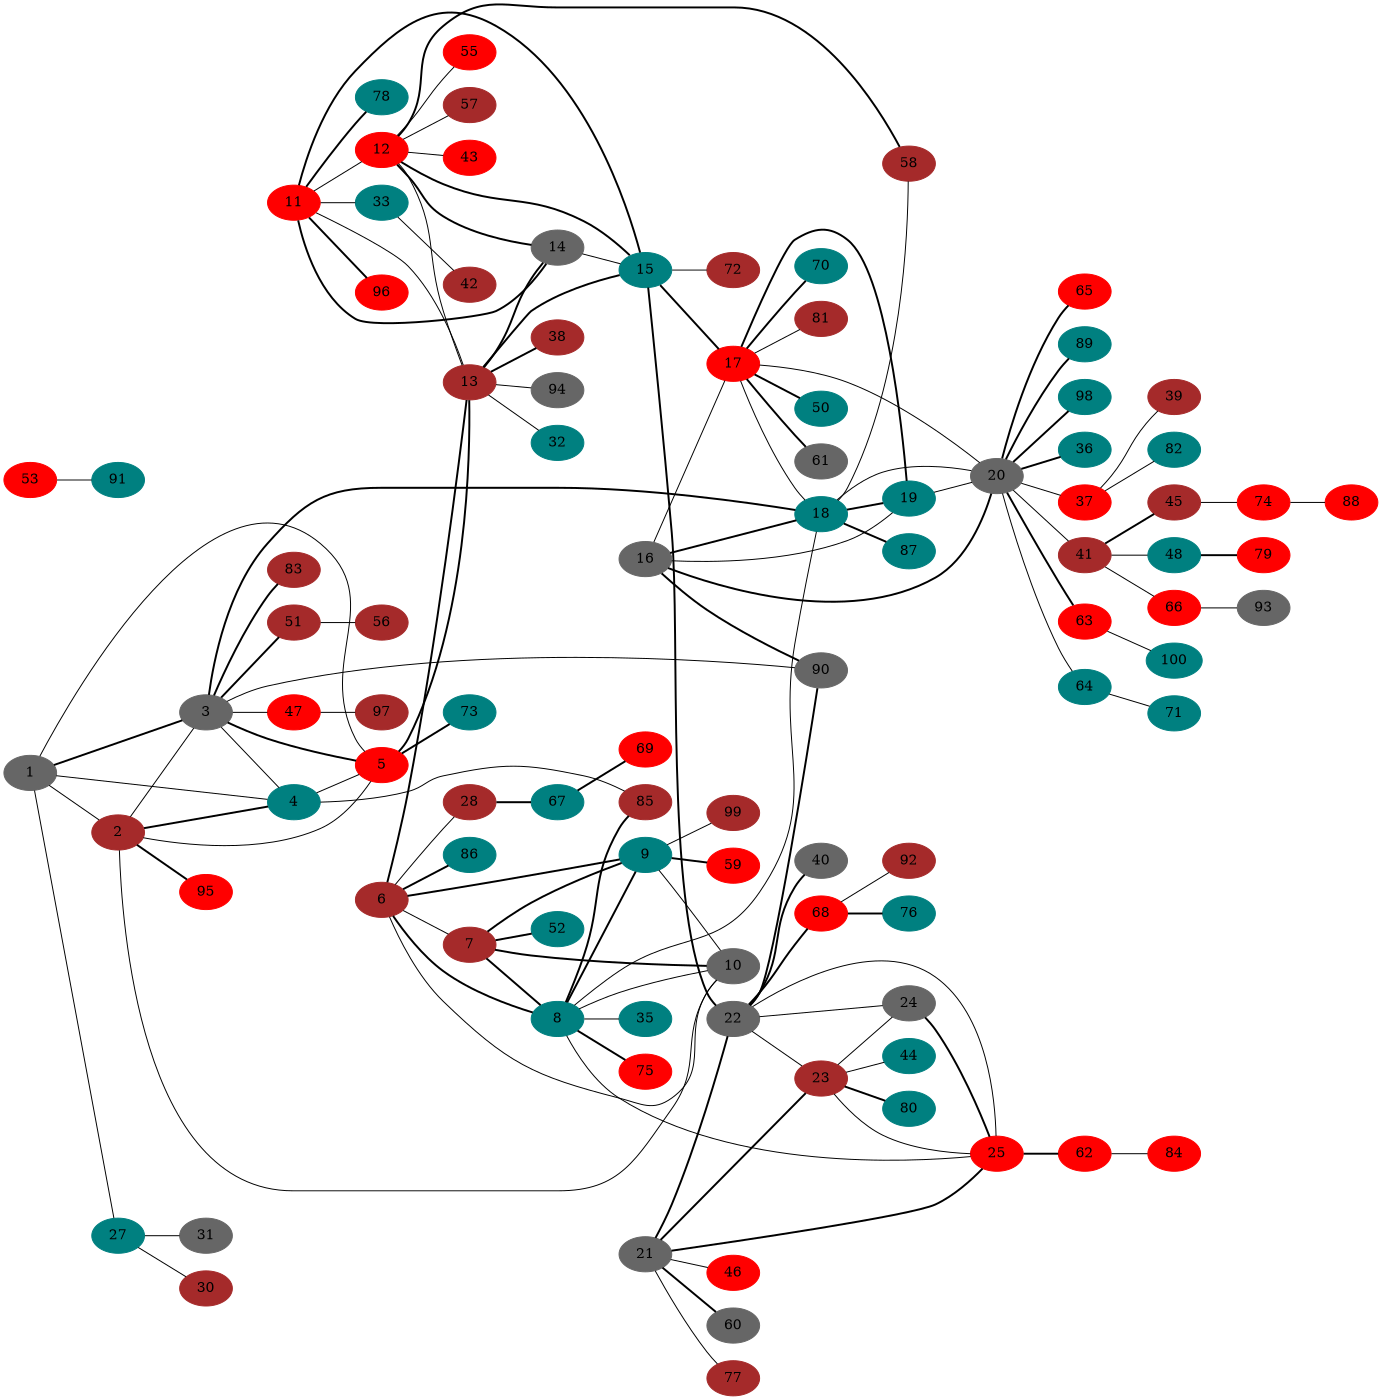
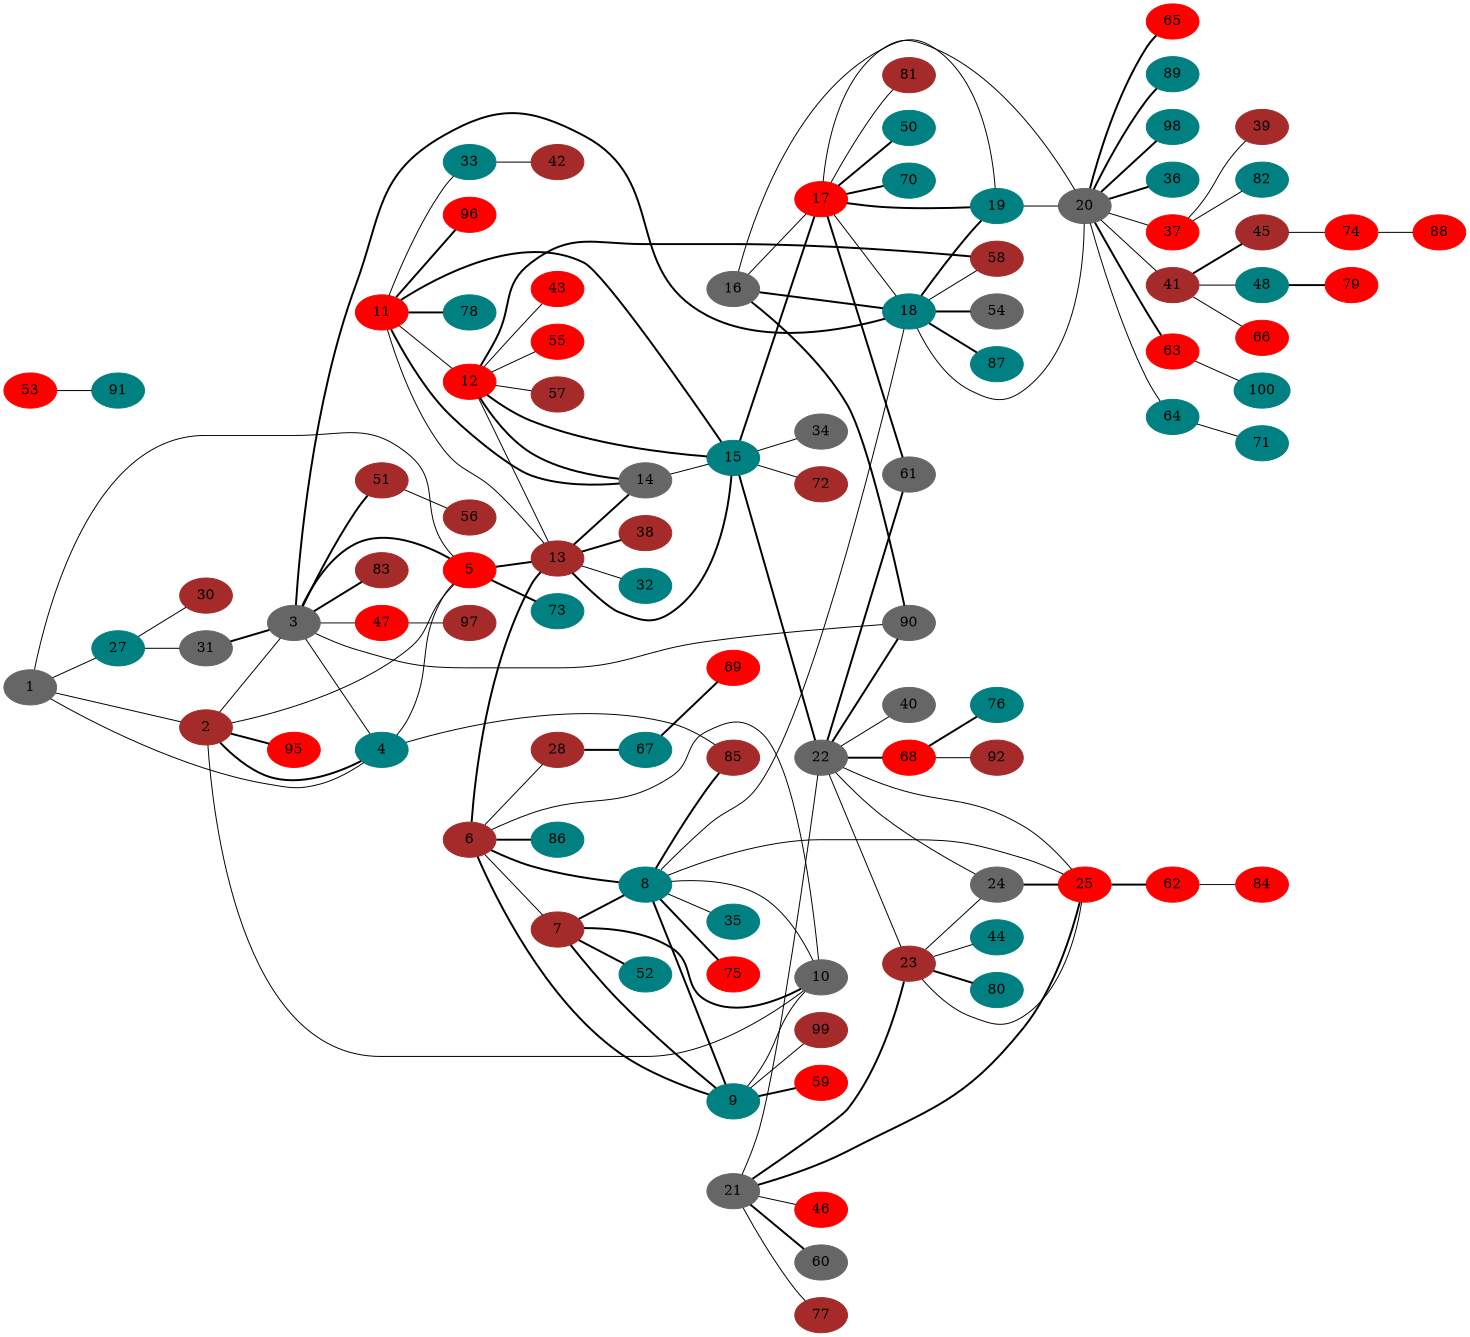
none -> (997, 311)
(558, 390) -> none
none -> (821, 432)
(853, 600) -> none
(1264, 608) -> none
none -> (865, 616)
(118, 743) -> (250, 636)
(777, 940) -> (865, 731)
(694, 1144) -> (788, 977)
